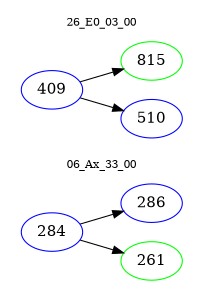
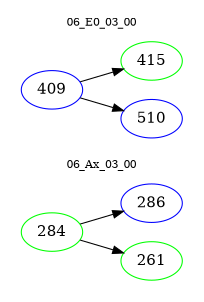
(102, 23) -> (102, 23)
(152, 61) -> (152, 61)
(102, 165) -> (102, 165)
(52, 232) -> (52, 232)
